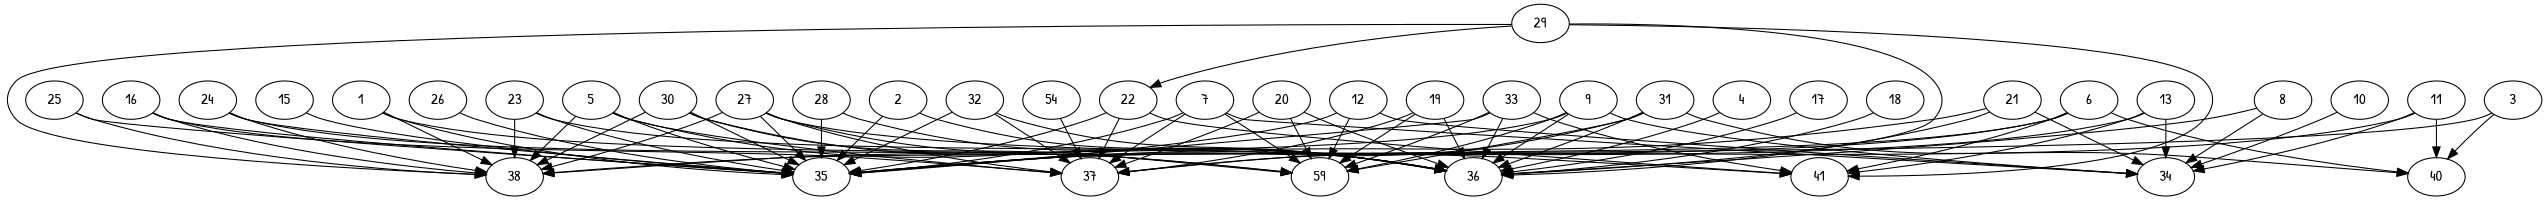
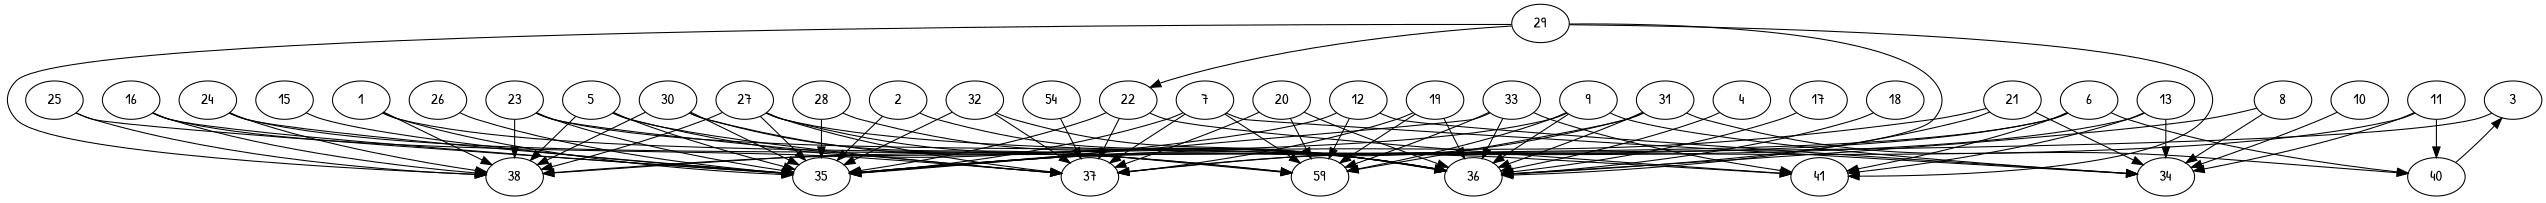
(2474, 132) -> (2475, 145)
none -> (793, 149)
